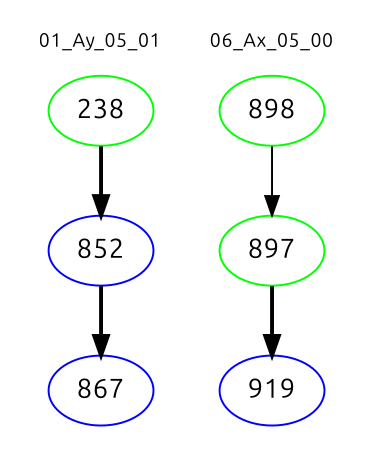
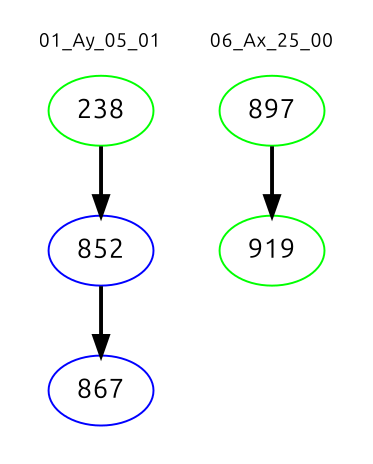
(272, 42) -> (272, 42)
(272, 111) -> none
(272, 391) -> (272, 251)
